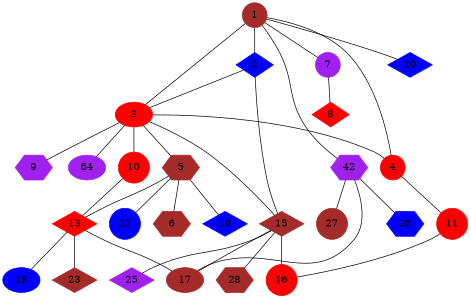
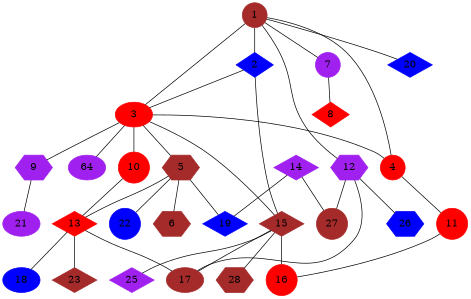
none -> (296, 168)
(349, 168) -> (349, 168)
none -> (21, 224)
